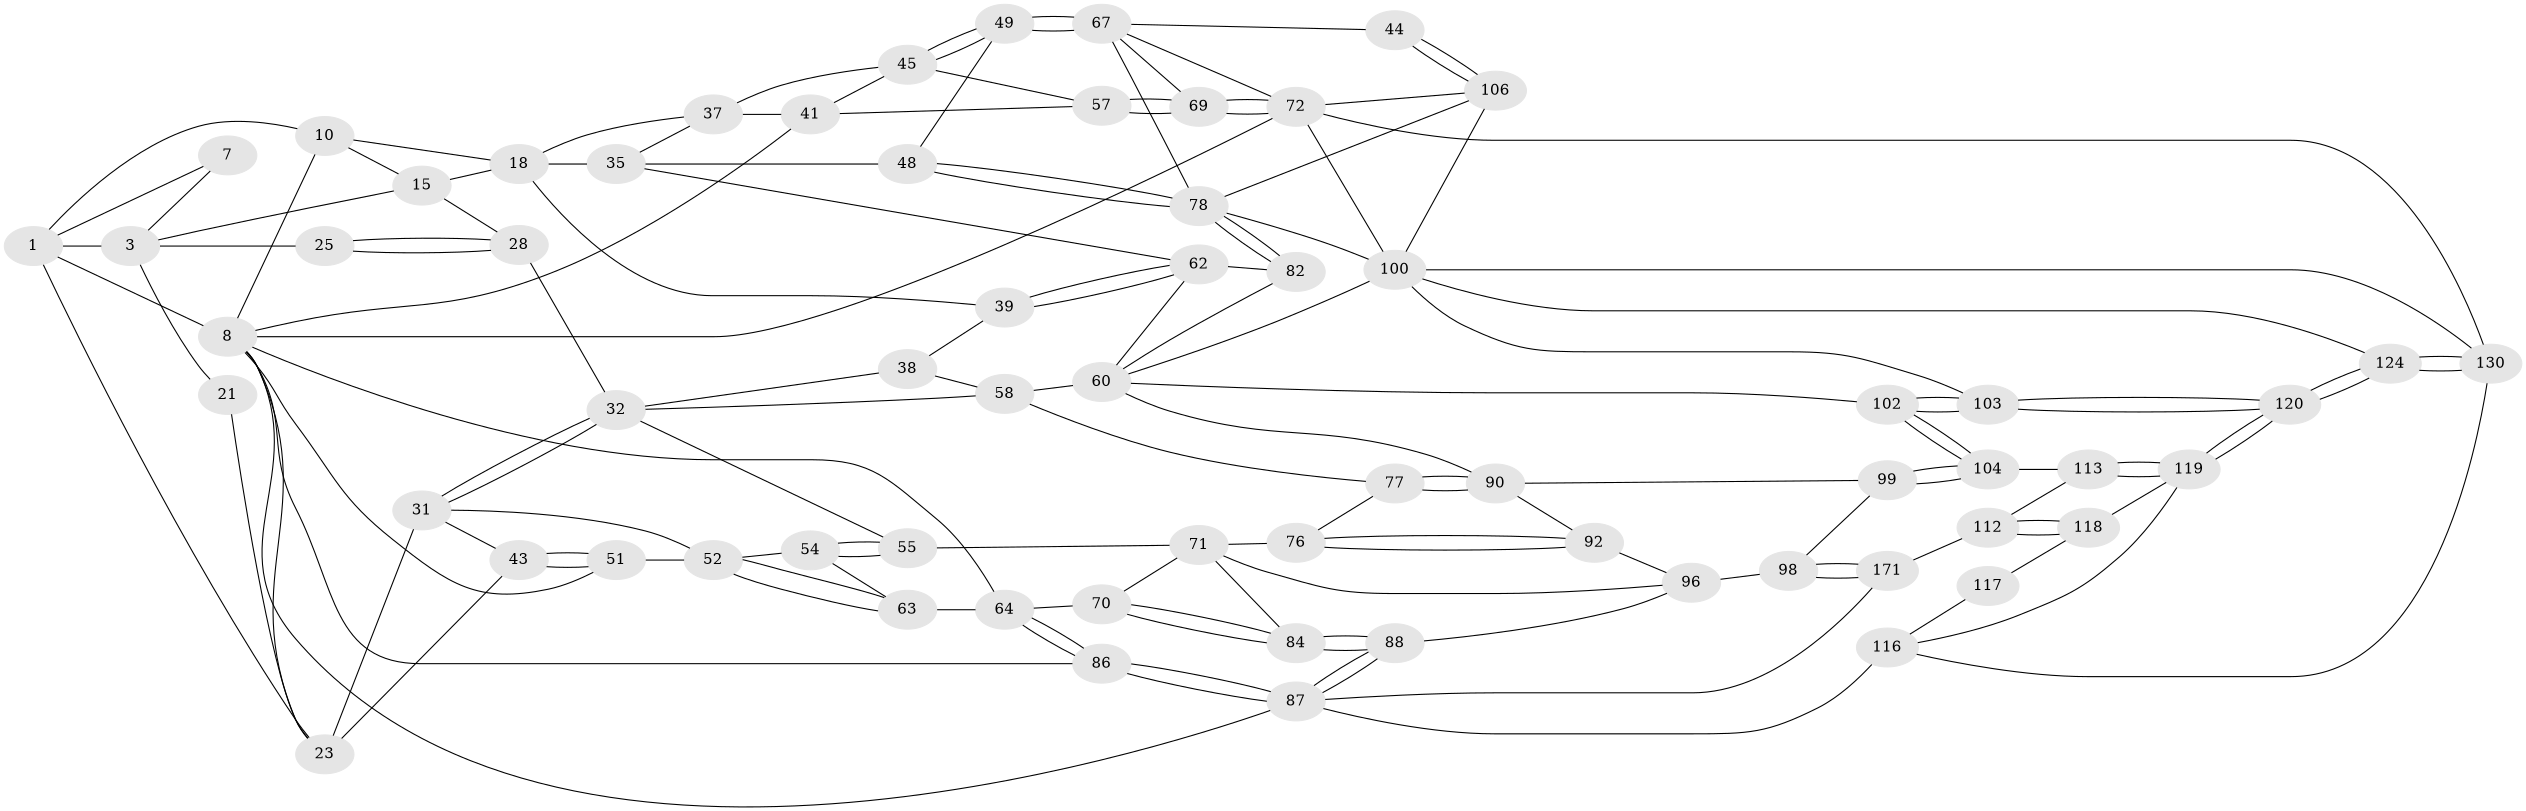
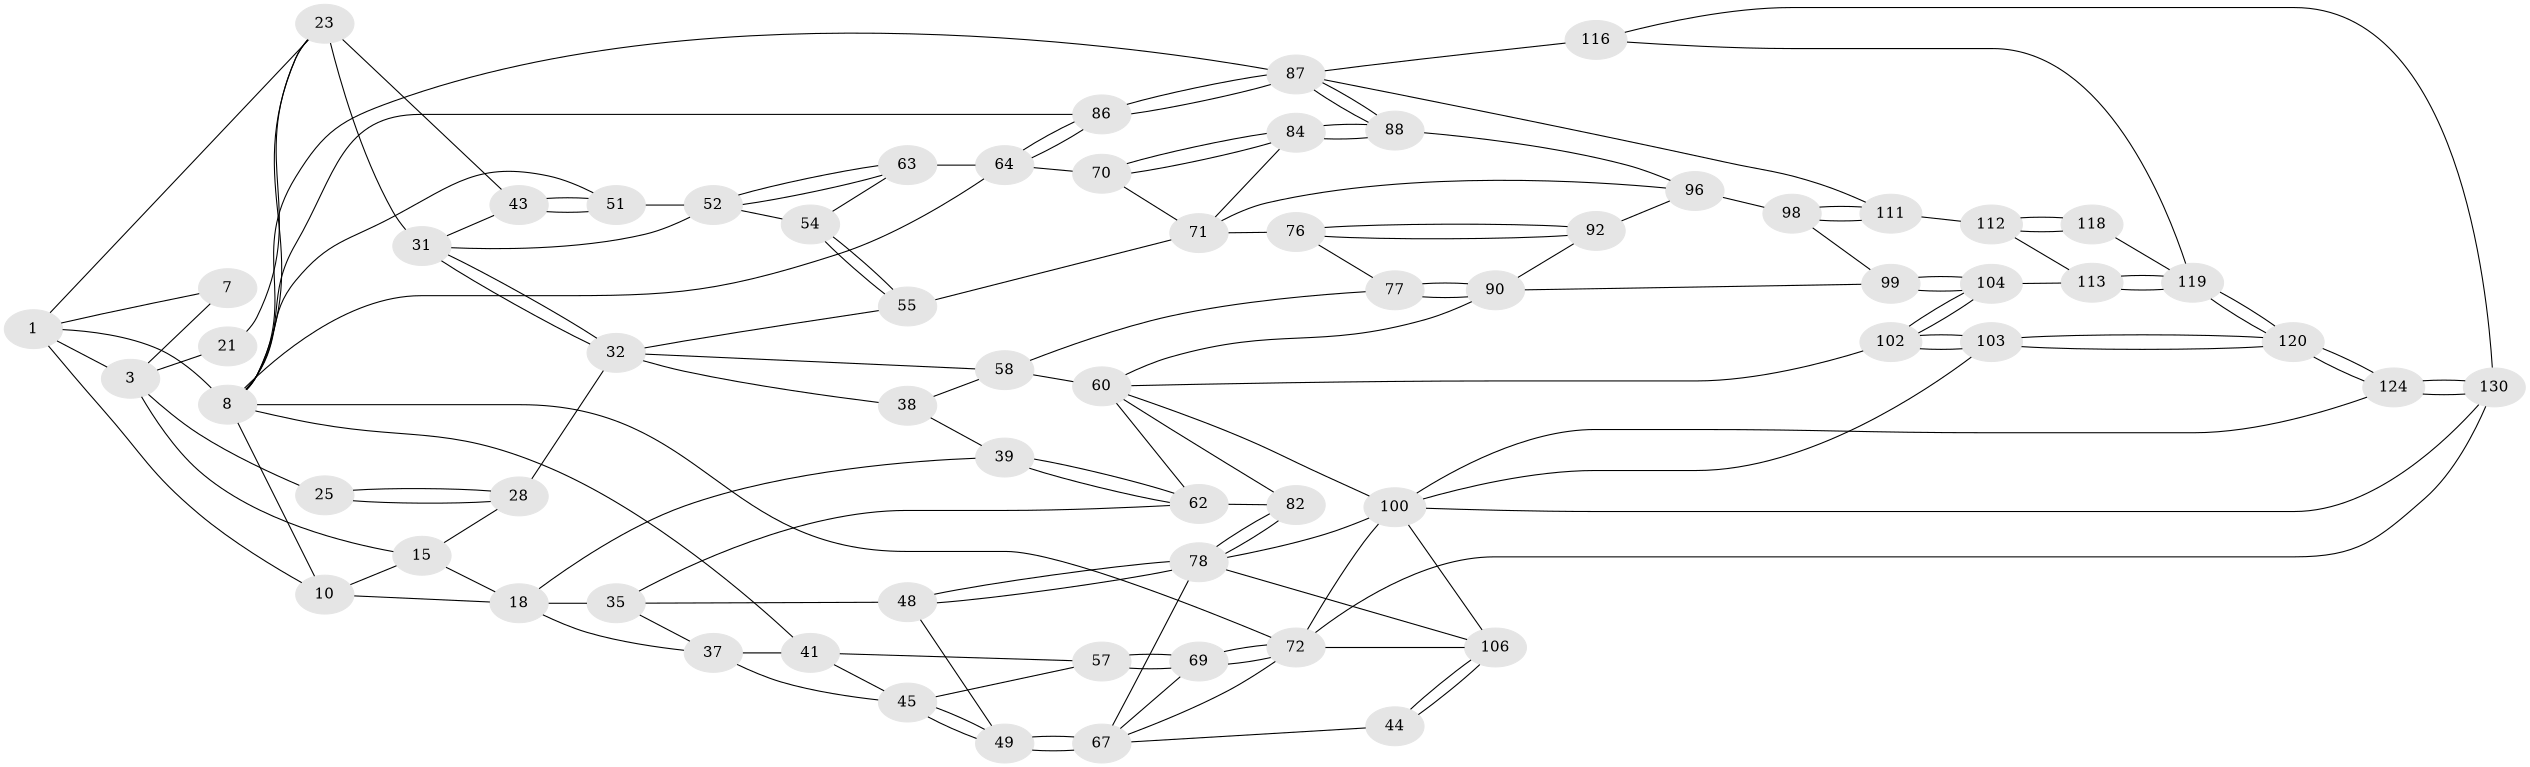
(1887, 571) -> (1891, 214)
(1988, 586) -> none
